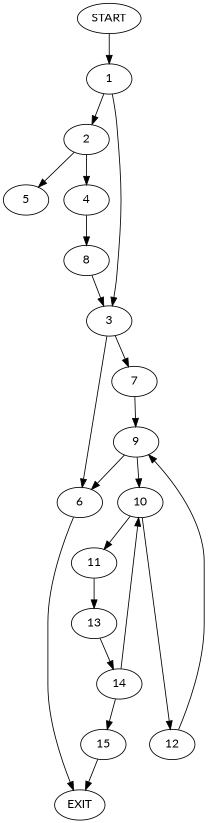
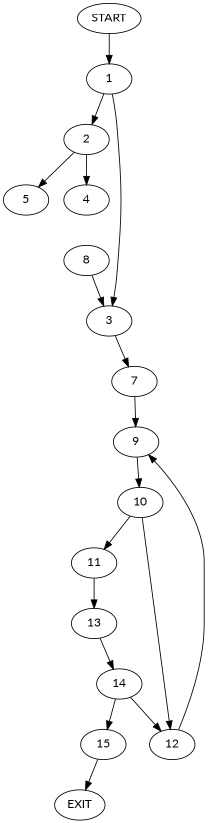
(87, 226) -> none
(80, 502) -> none
(129, 597) -> (143, 711)
